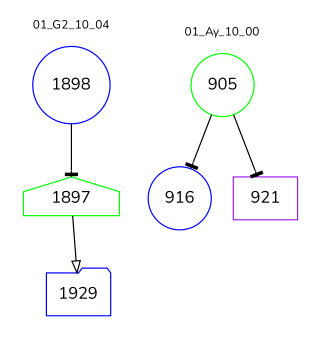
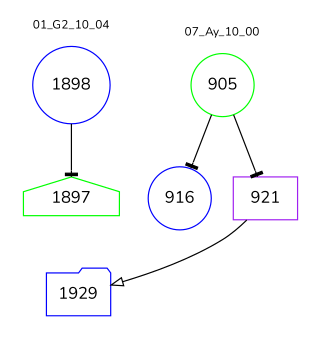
(223, 33) -> (223, 33)
(74, 238) -> (188, 258)
